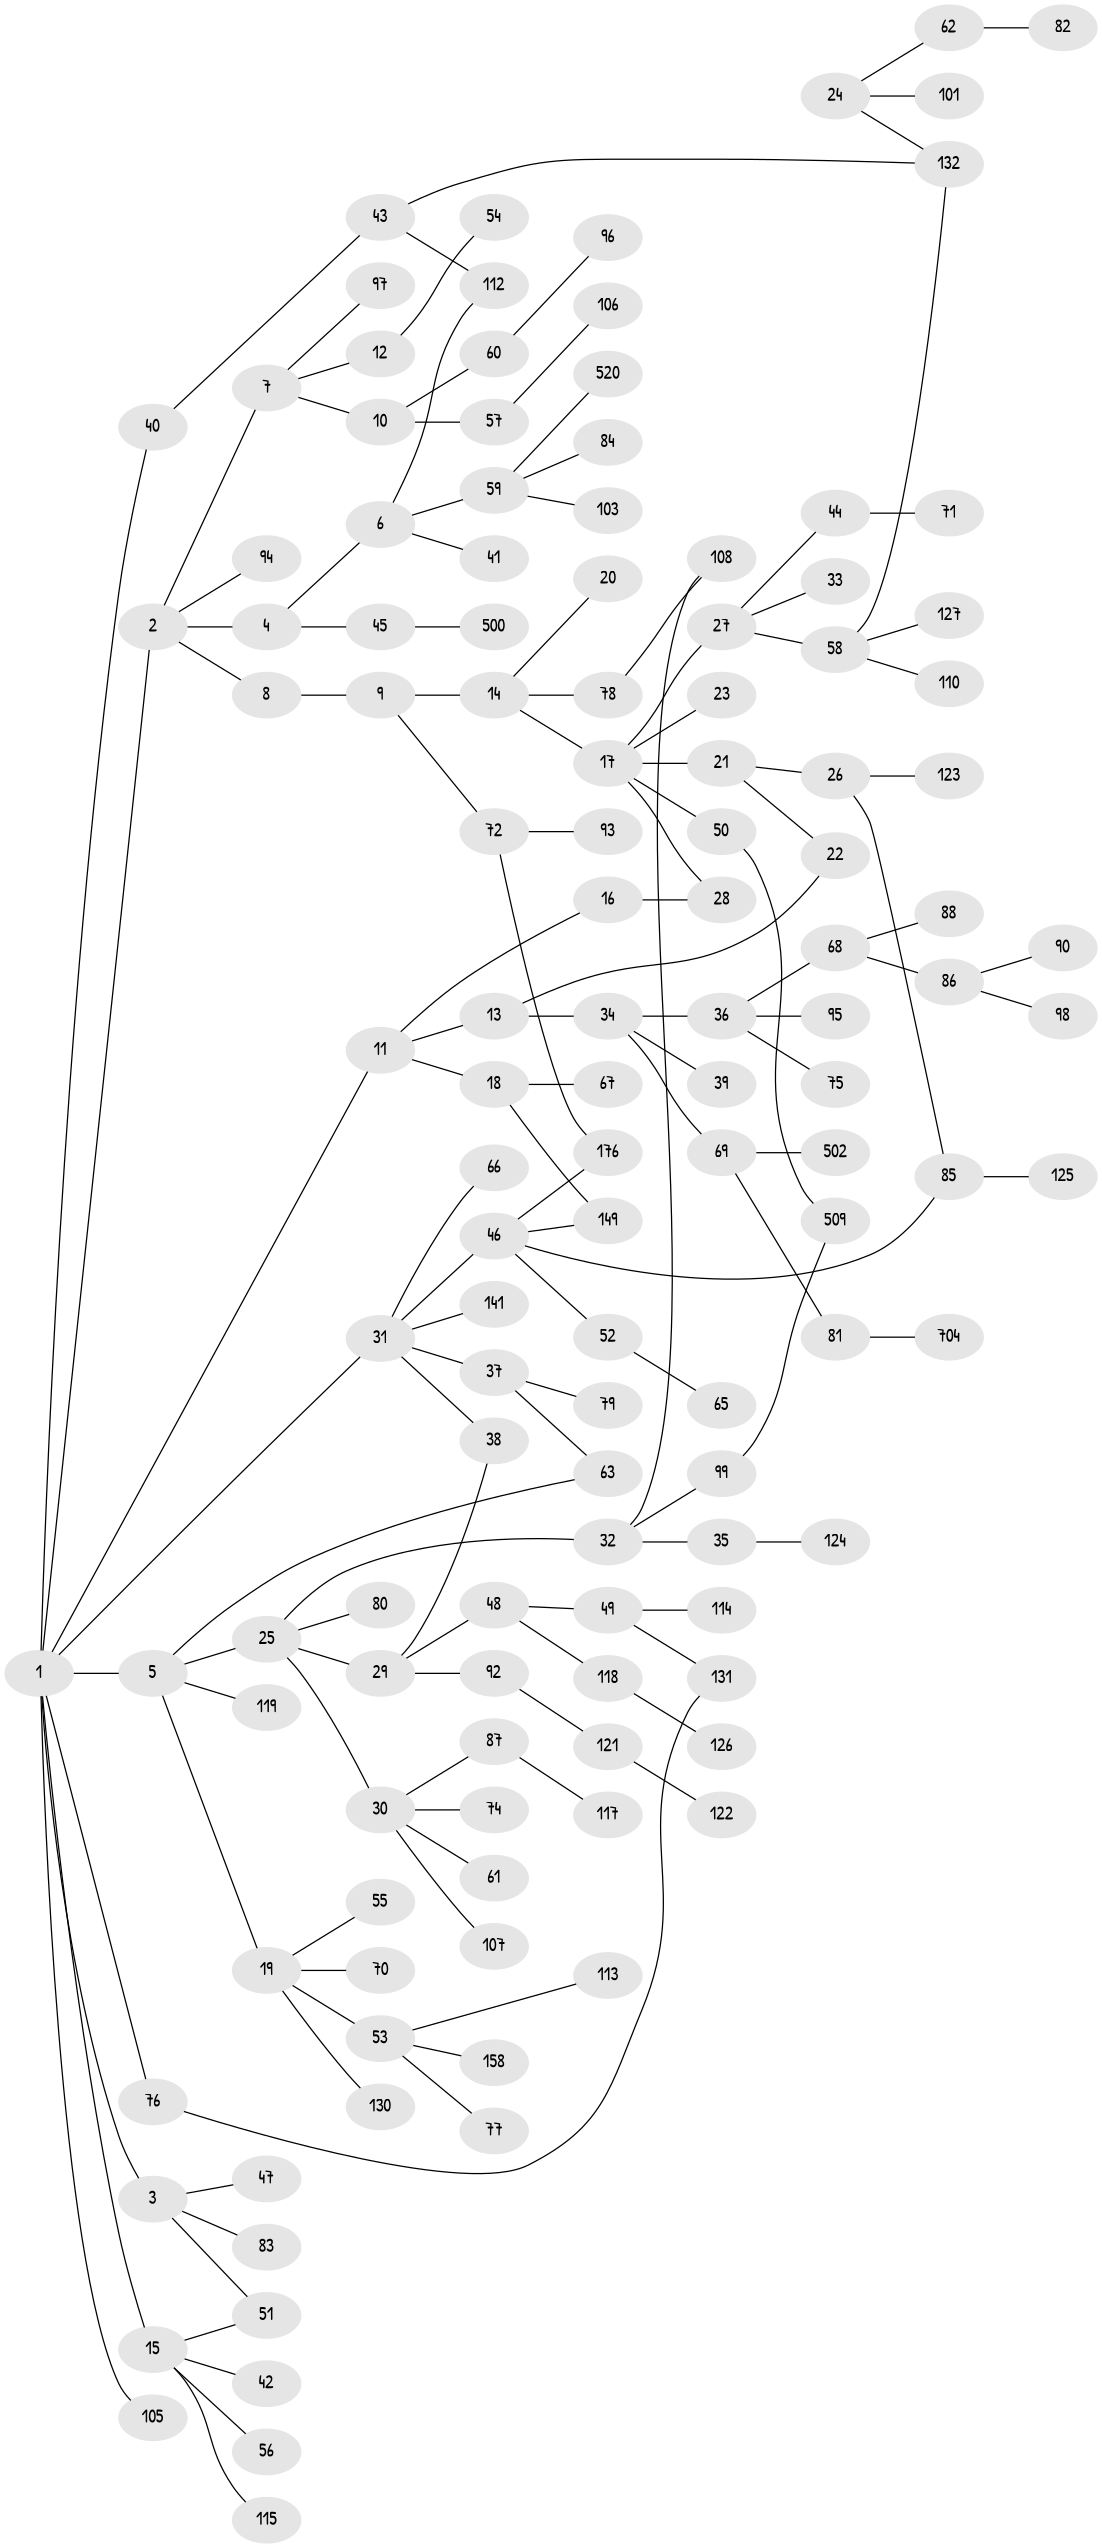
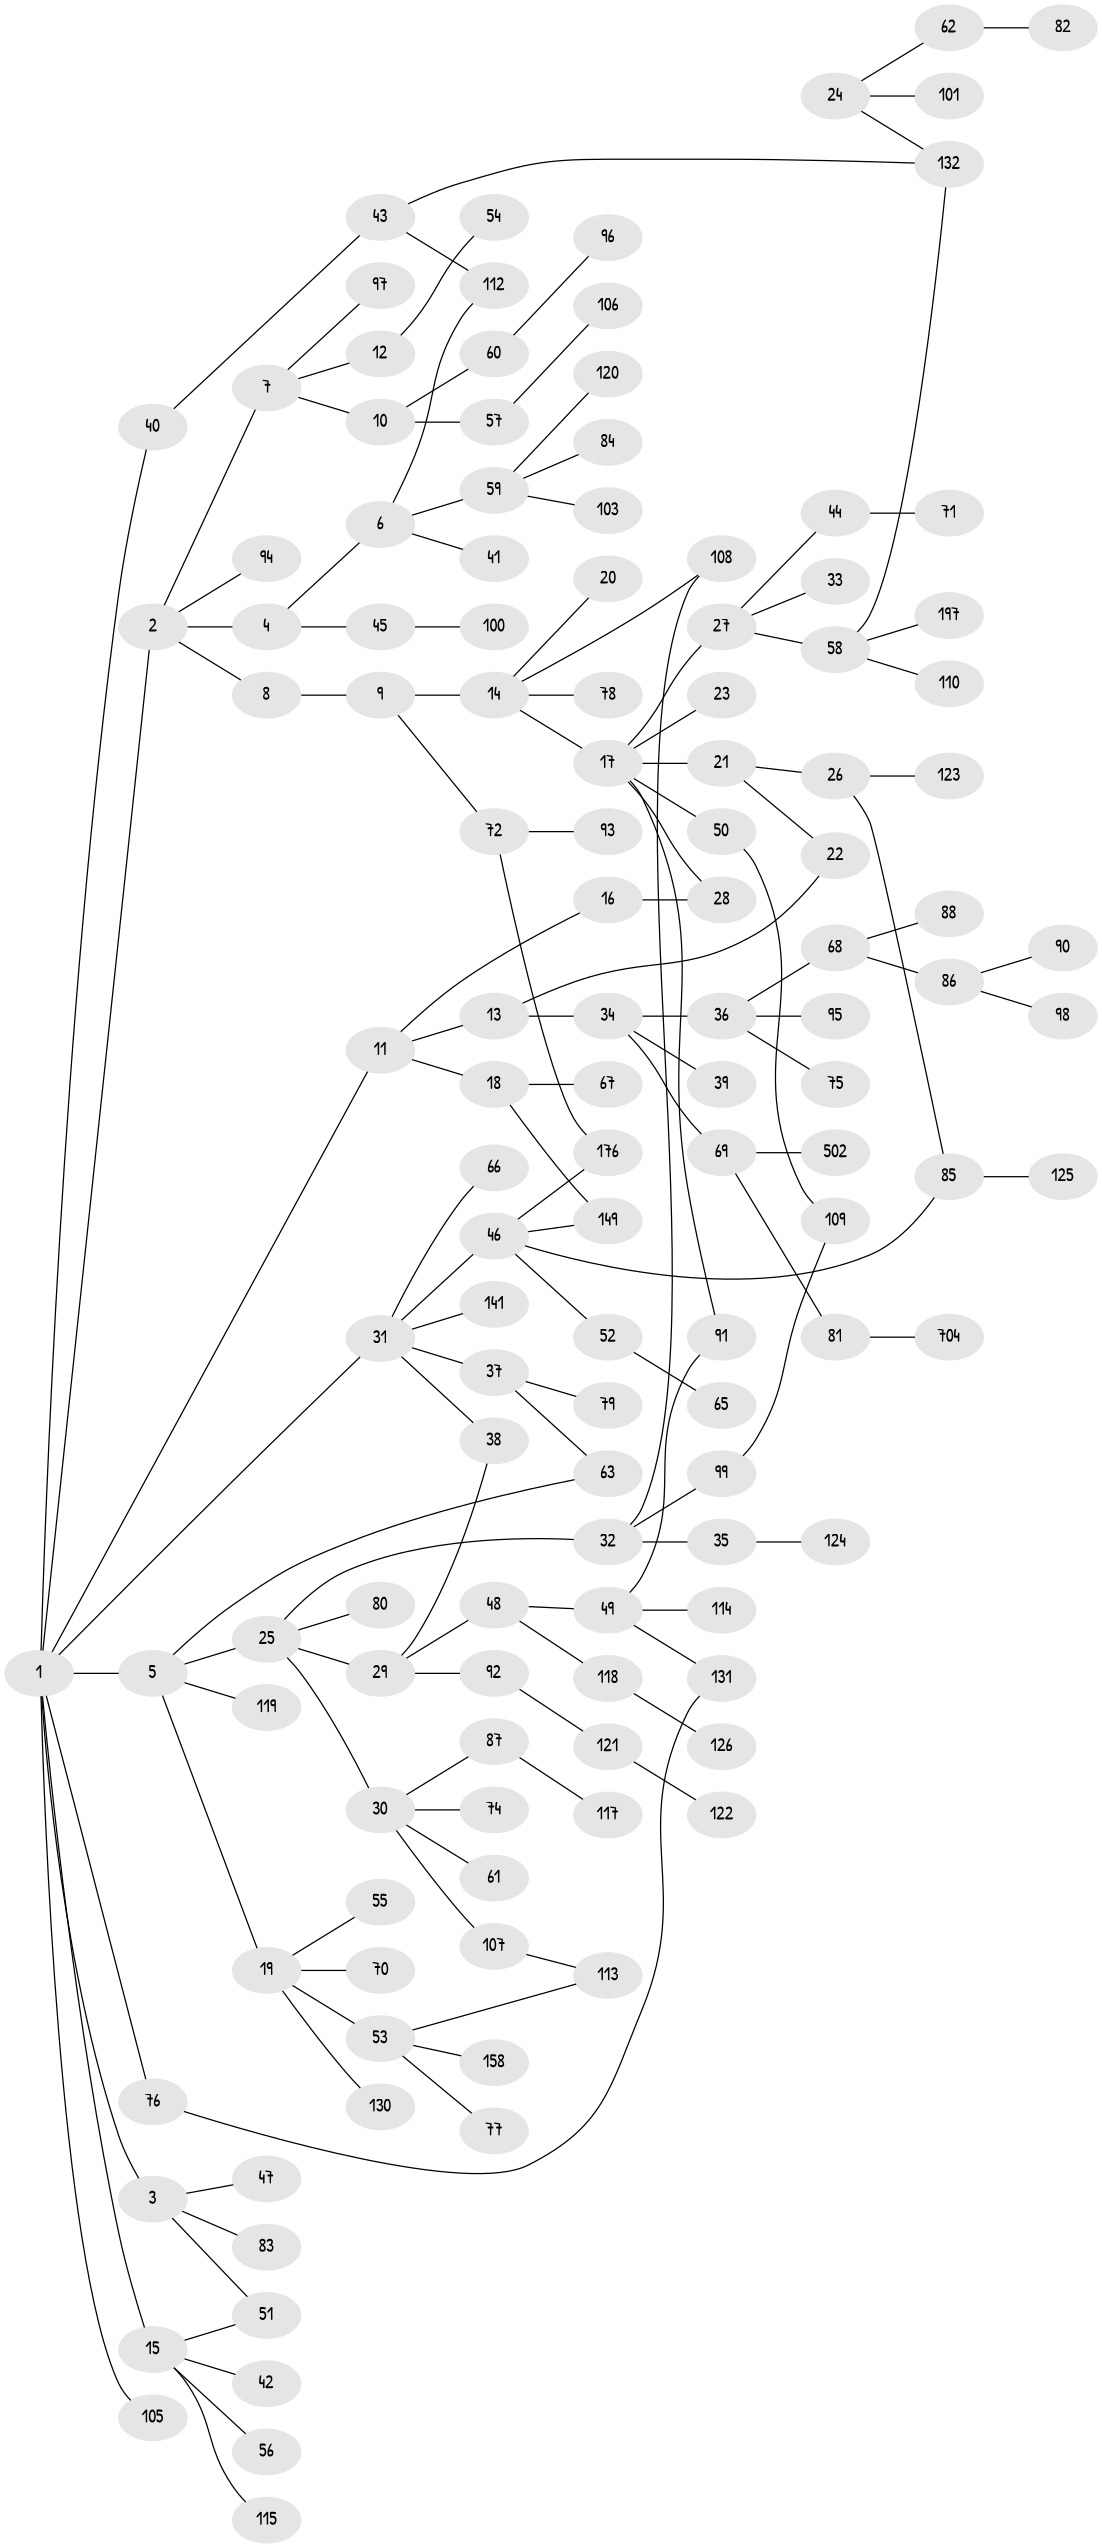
(608, 374) -> (608, 374)
(949, 616) -> (949, 616)
(663, 626) -> (612, 631)
(494, 627) -> (494, 627)
(835, 1221) -> (835, 1221)
none -> (722, 1337)
none -> (551, 1961)
